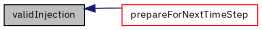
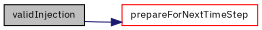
(108, 8) -> (98, 22)
